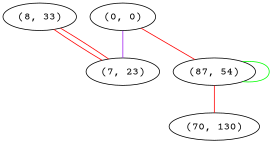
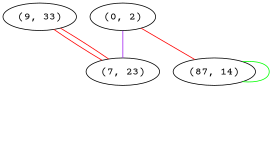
(40, 17) -> (40, 17)
(123, 17) -> (123, 17)
(214, 72) -> (214, 72)
(214, 127) -> none
